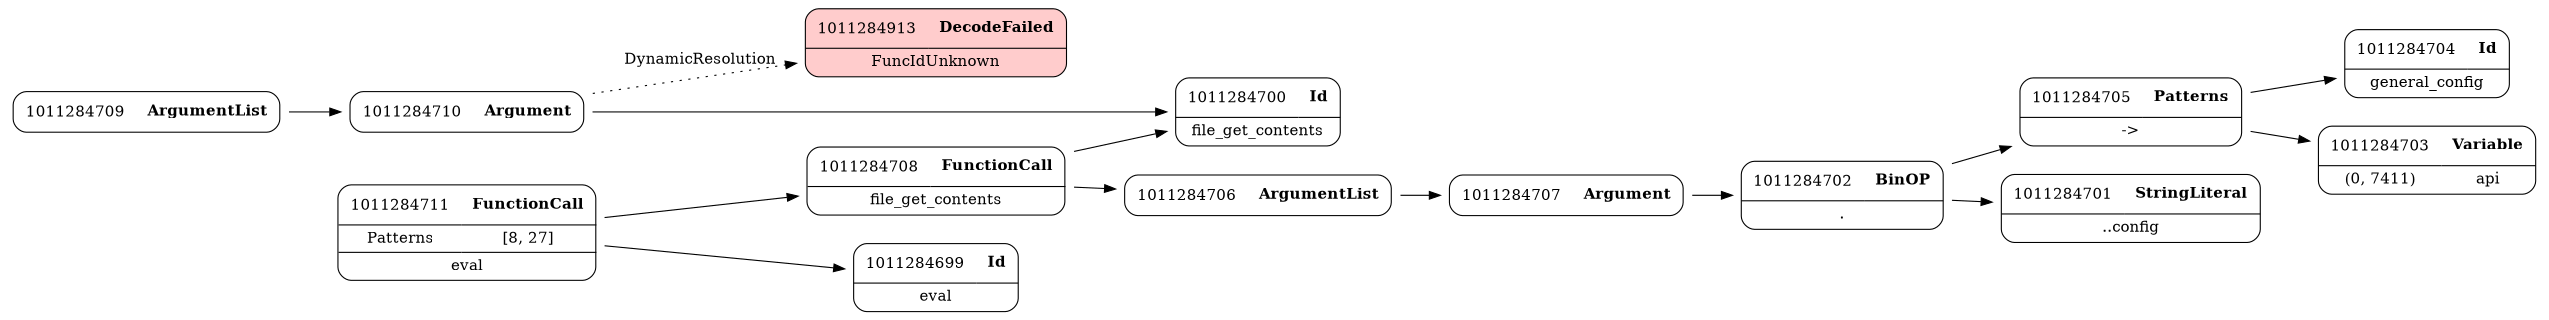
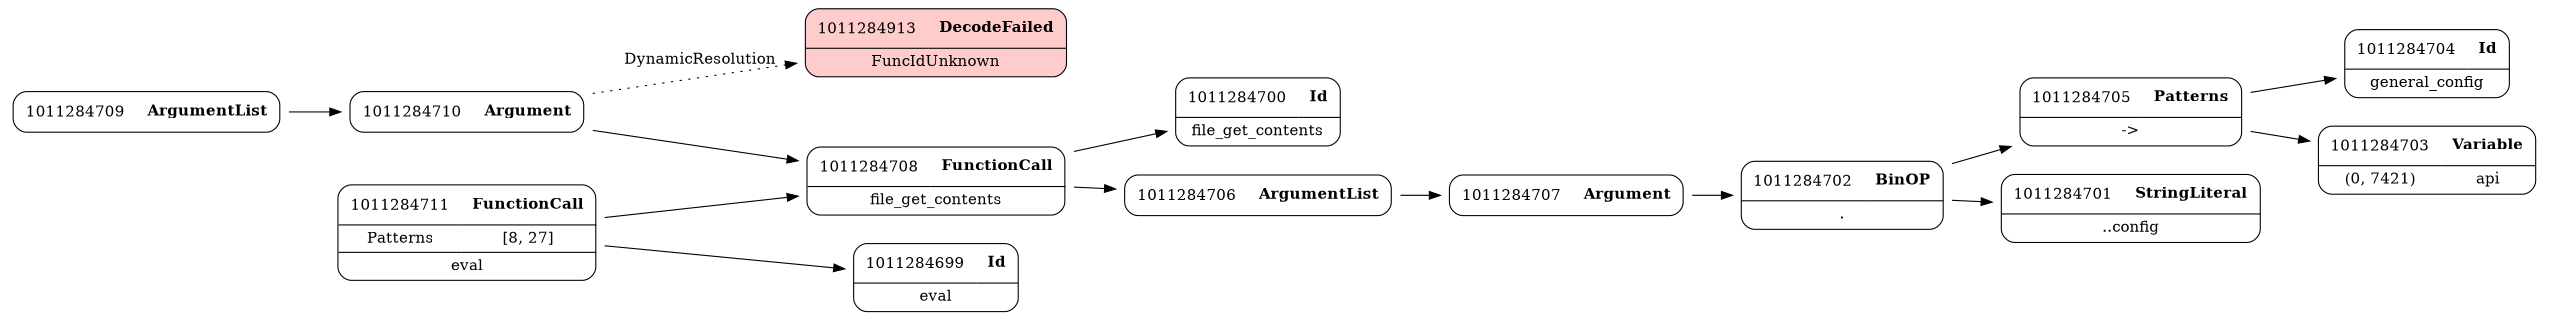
(874, 112) -> (690, 145)
(2380, 179) -> (2380, 179)
